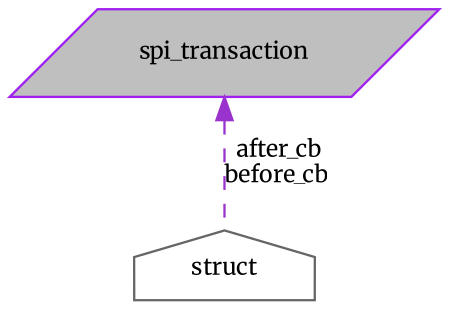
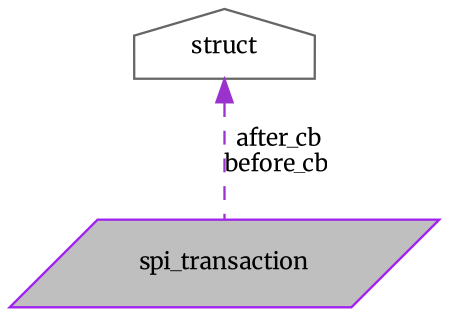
(224, 176) -> (224, 161)
